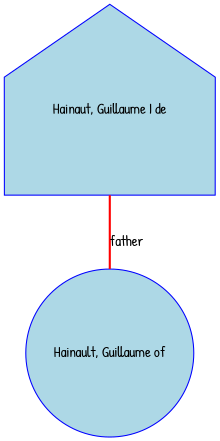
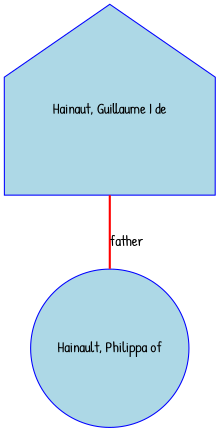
(110, 353) -> (110, 348)
